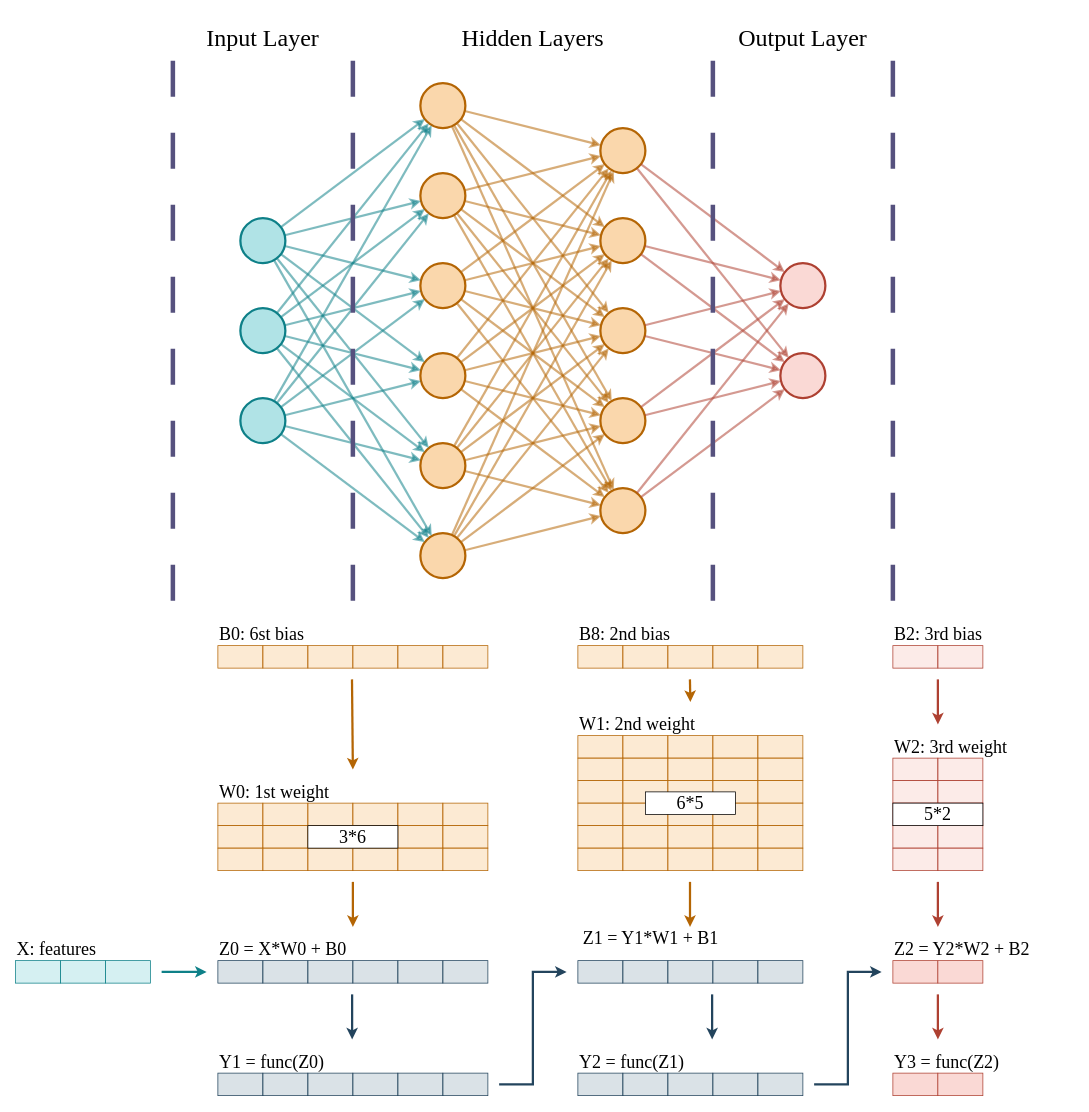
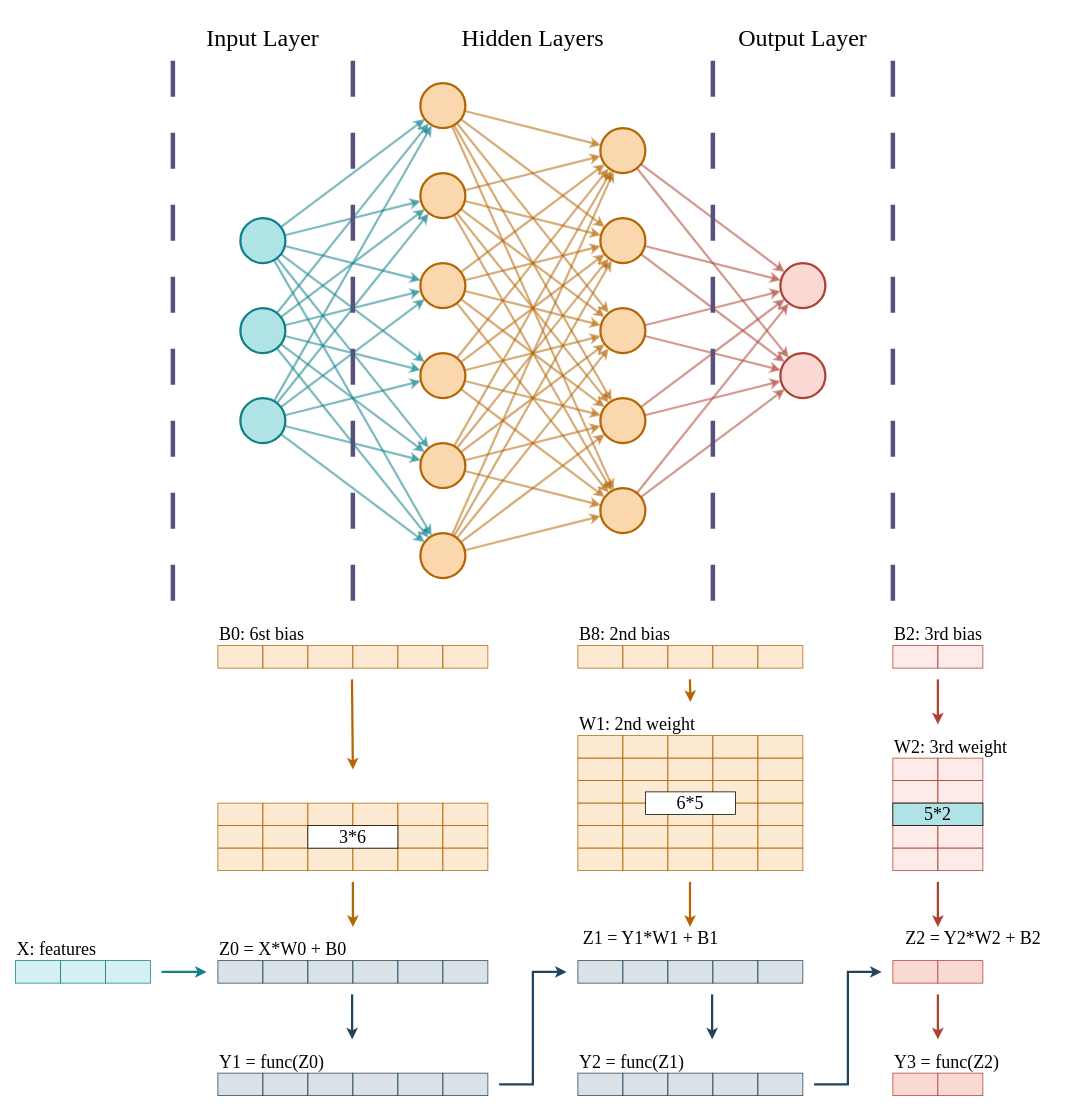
(353, 792) -> none
(938, 814) -> (938, 814)
(983, 949) -> (994, 938)
